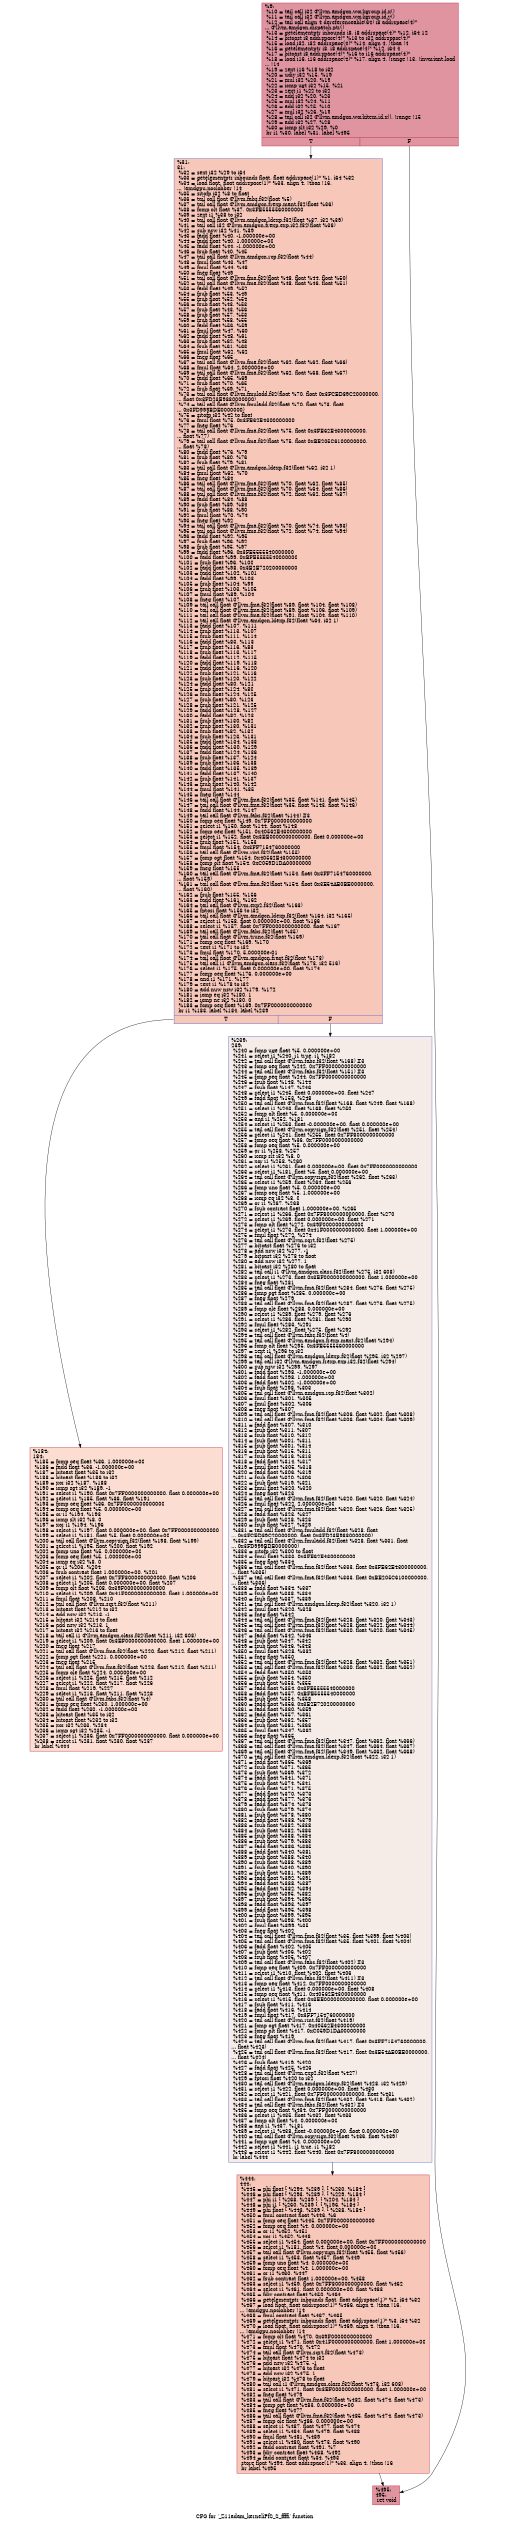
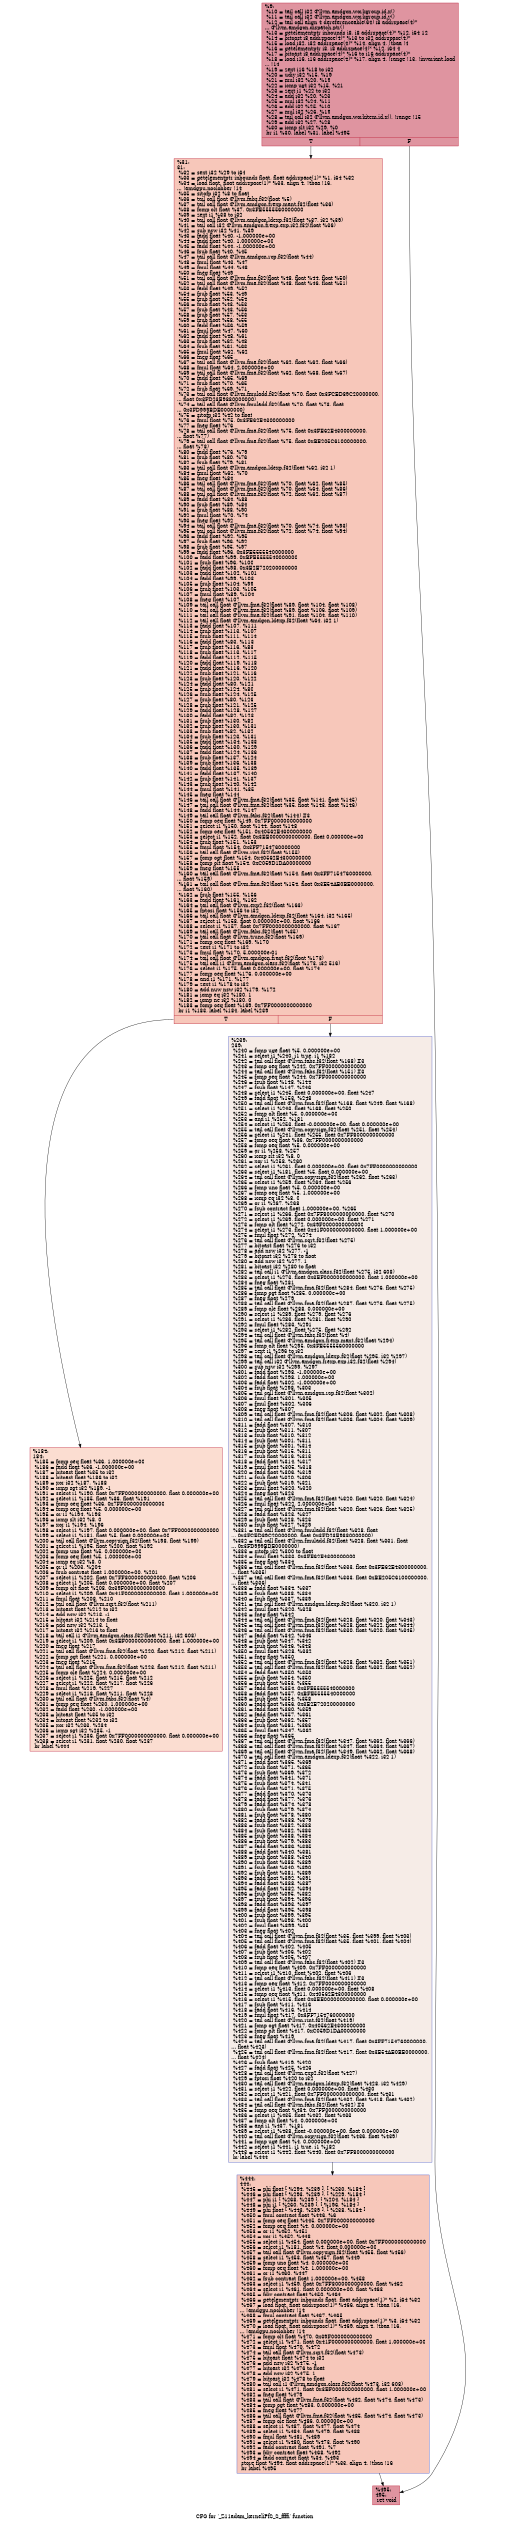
(278, 591) -> (278, 591)
(333, 2324) -> (333, 2324)
